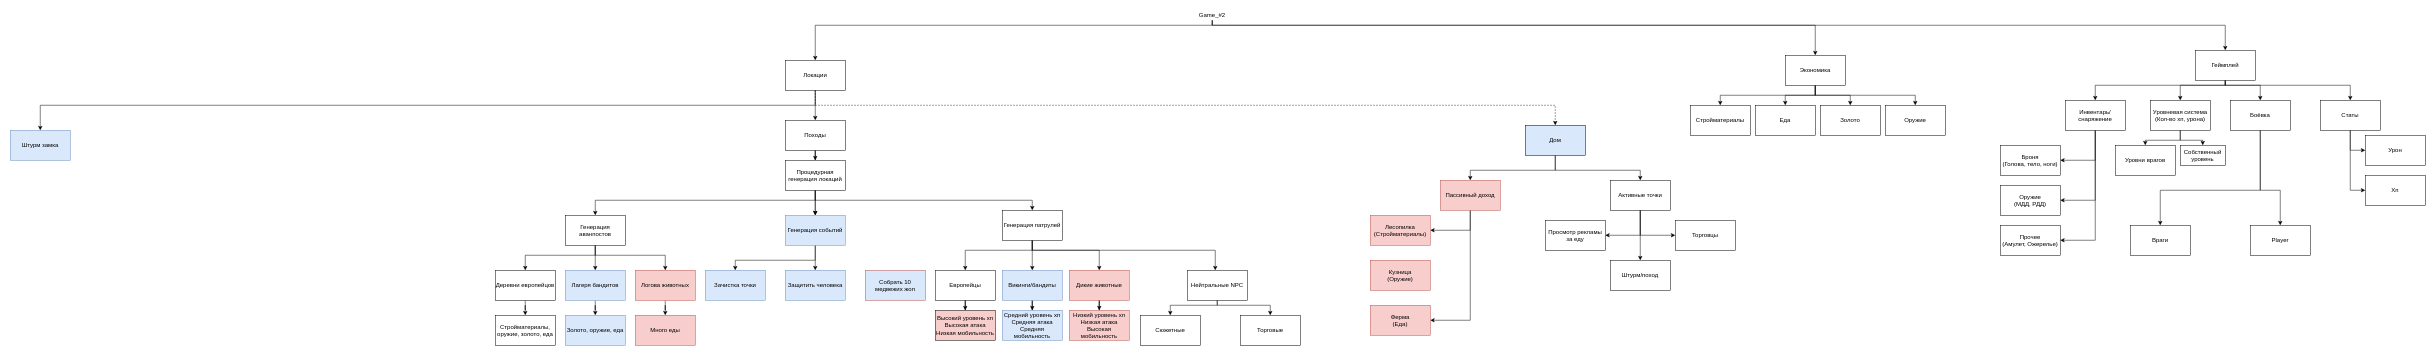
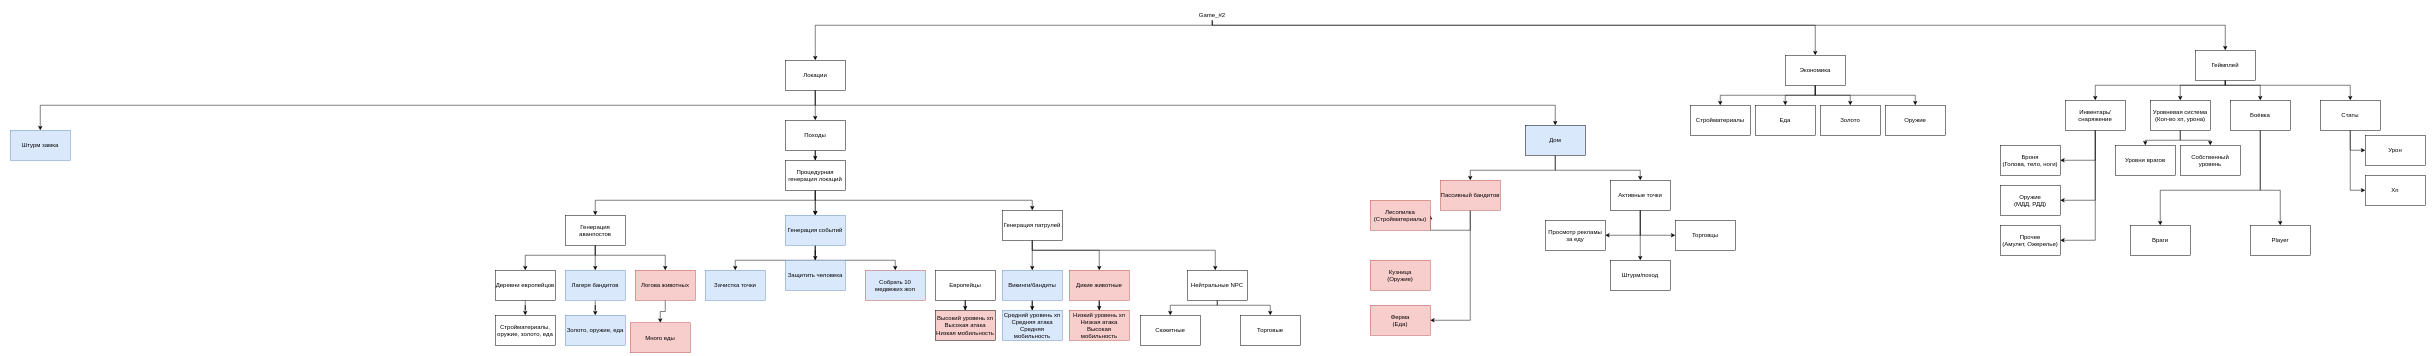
(1194, 105) -> (1194, 105)
(2203, 155) -> (2210, 160)
(1470, 195) -> (1470, 195)
(1400, 230) -> (1400, 215)
none -> (895, 265)
(965, 265) -> none
(815, 285) -> (815, 275)
(665, 330) -> (660, 338)
